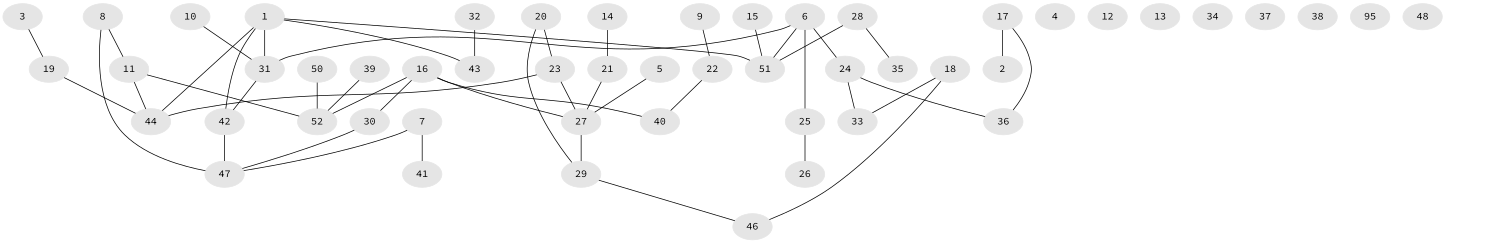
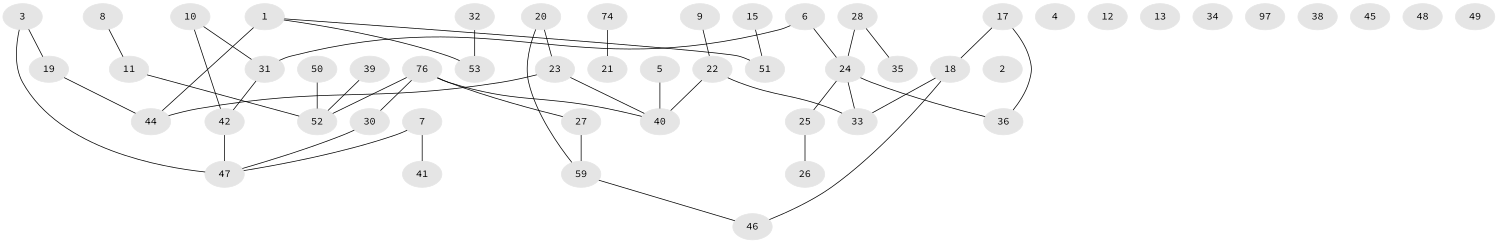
(607, 17) -> (607, 17)
(1265, 17) -> (1265, 17)
(1370, 17) -> (1370, 17)
none -> (1475, 17)
(265, 43) -> none
(785, 43) -> none
(811, 43) -> (851, 43)
(1003, 43) -> (976, 43)
(235, 66) -> (205, 63)
(422, 69) -> (422, 69)
(475, 69) -> (475, 69)
(805, 69) -> (825, 95)
none -> (785, 95)
(140, 96) -> none
(568, 96) -> (607, 95)
(594, 96) -> none
(620, 96) -> (660, 96)
(118, 126) -> (79, 135)
(581, 174) -> (581, 174)
